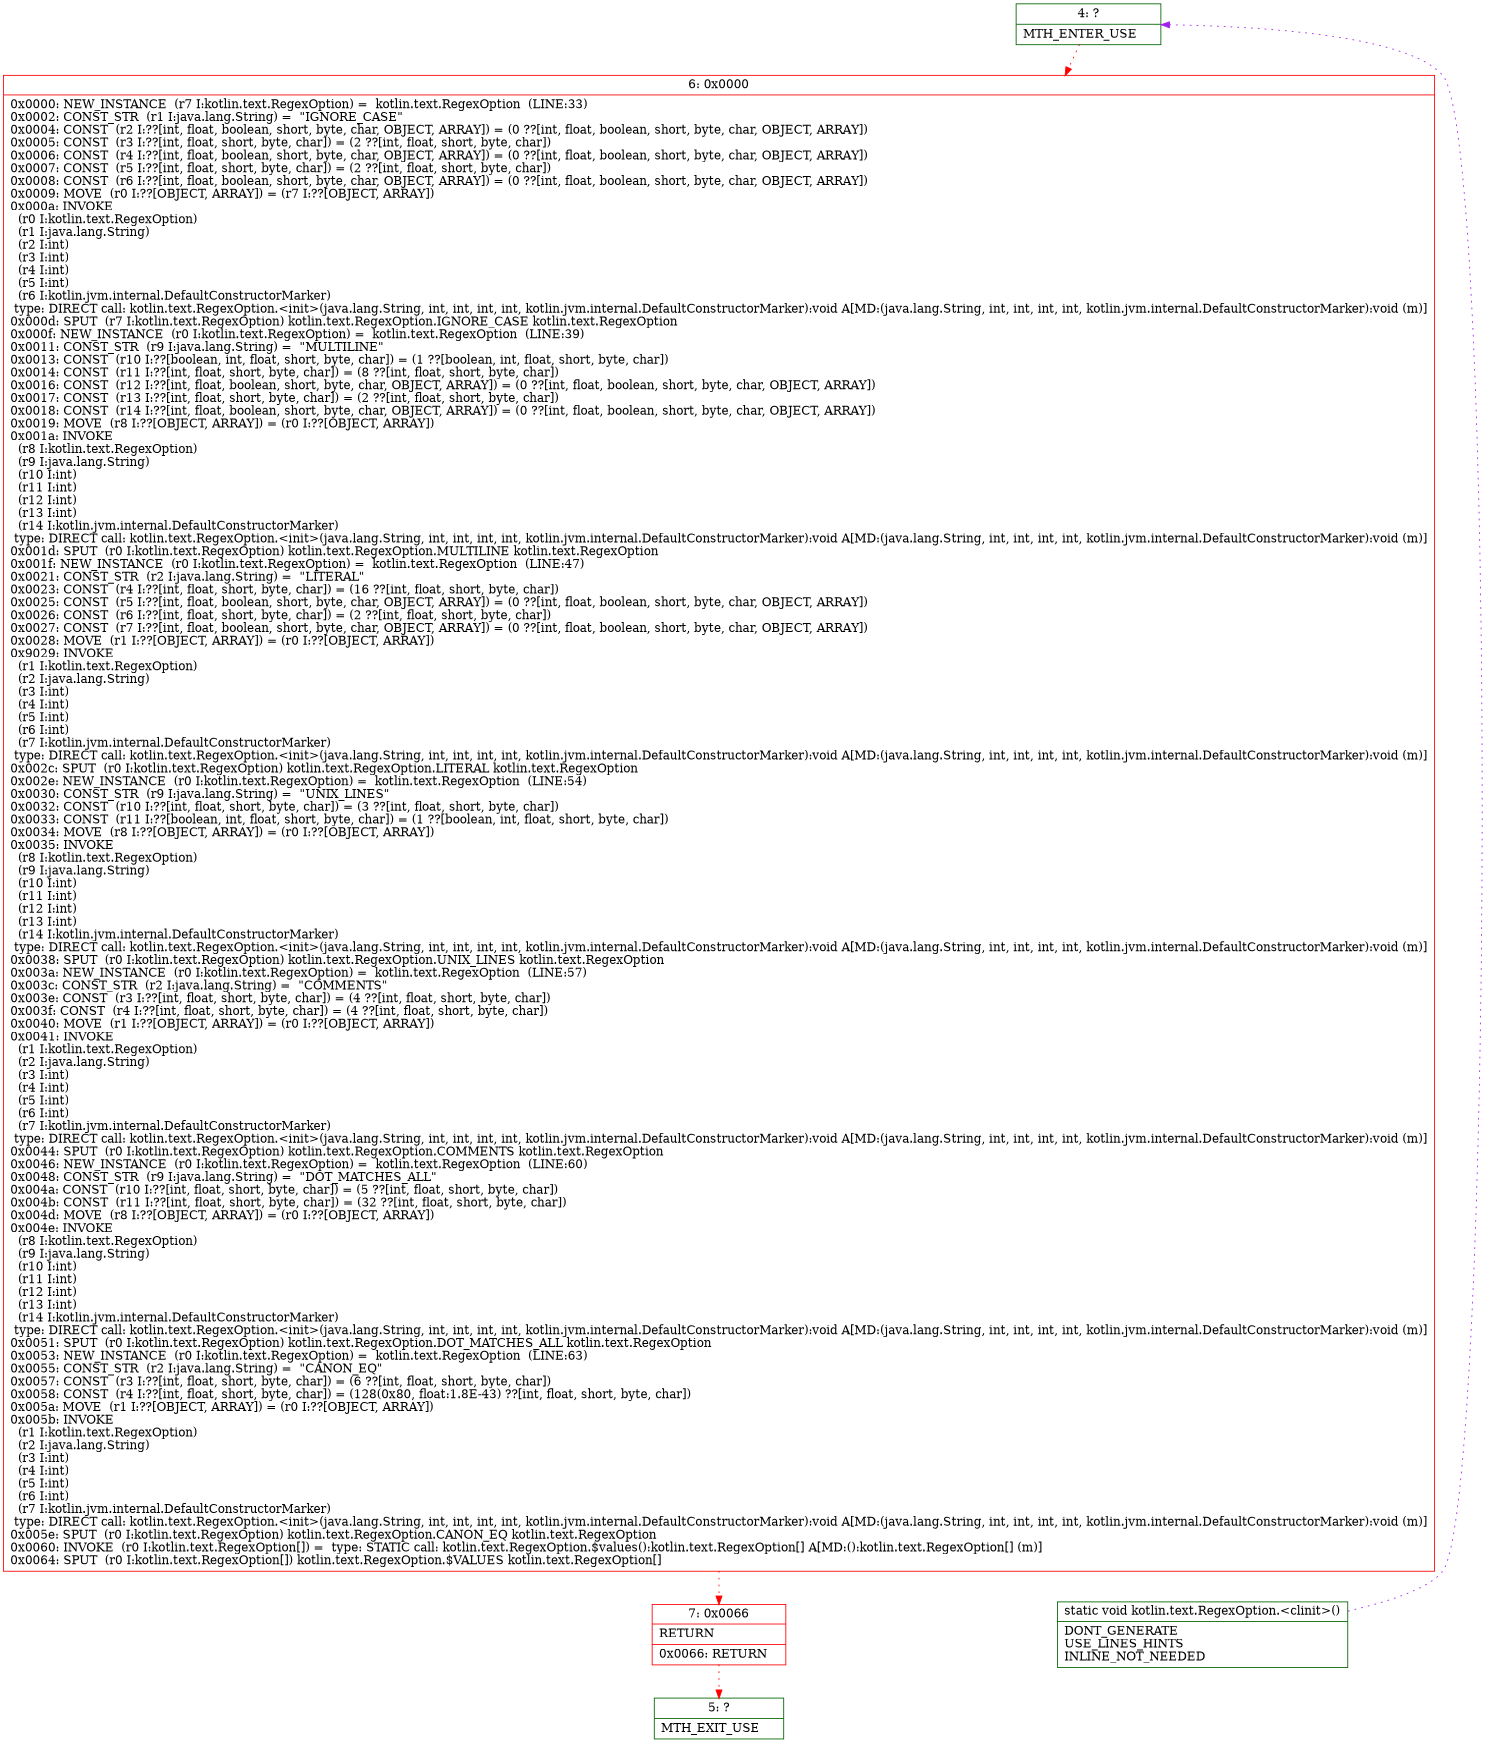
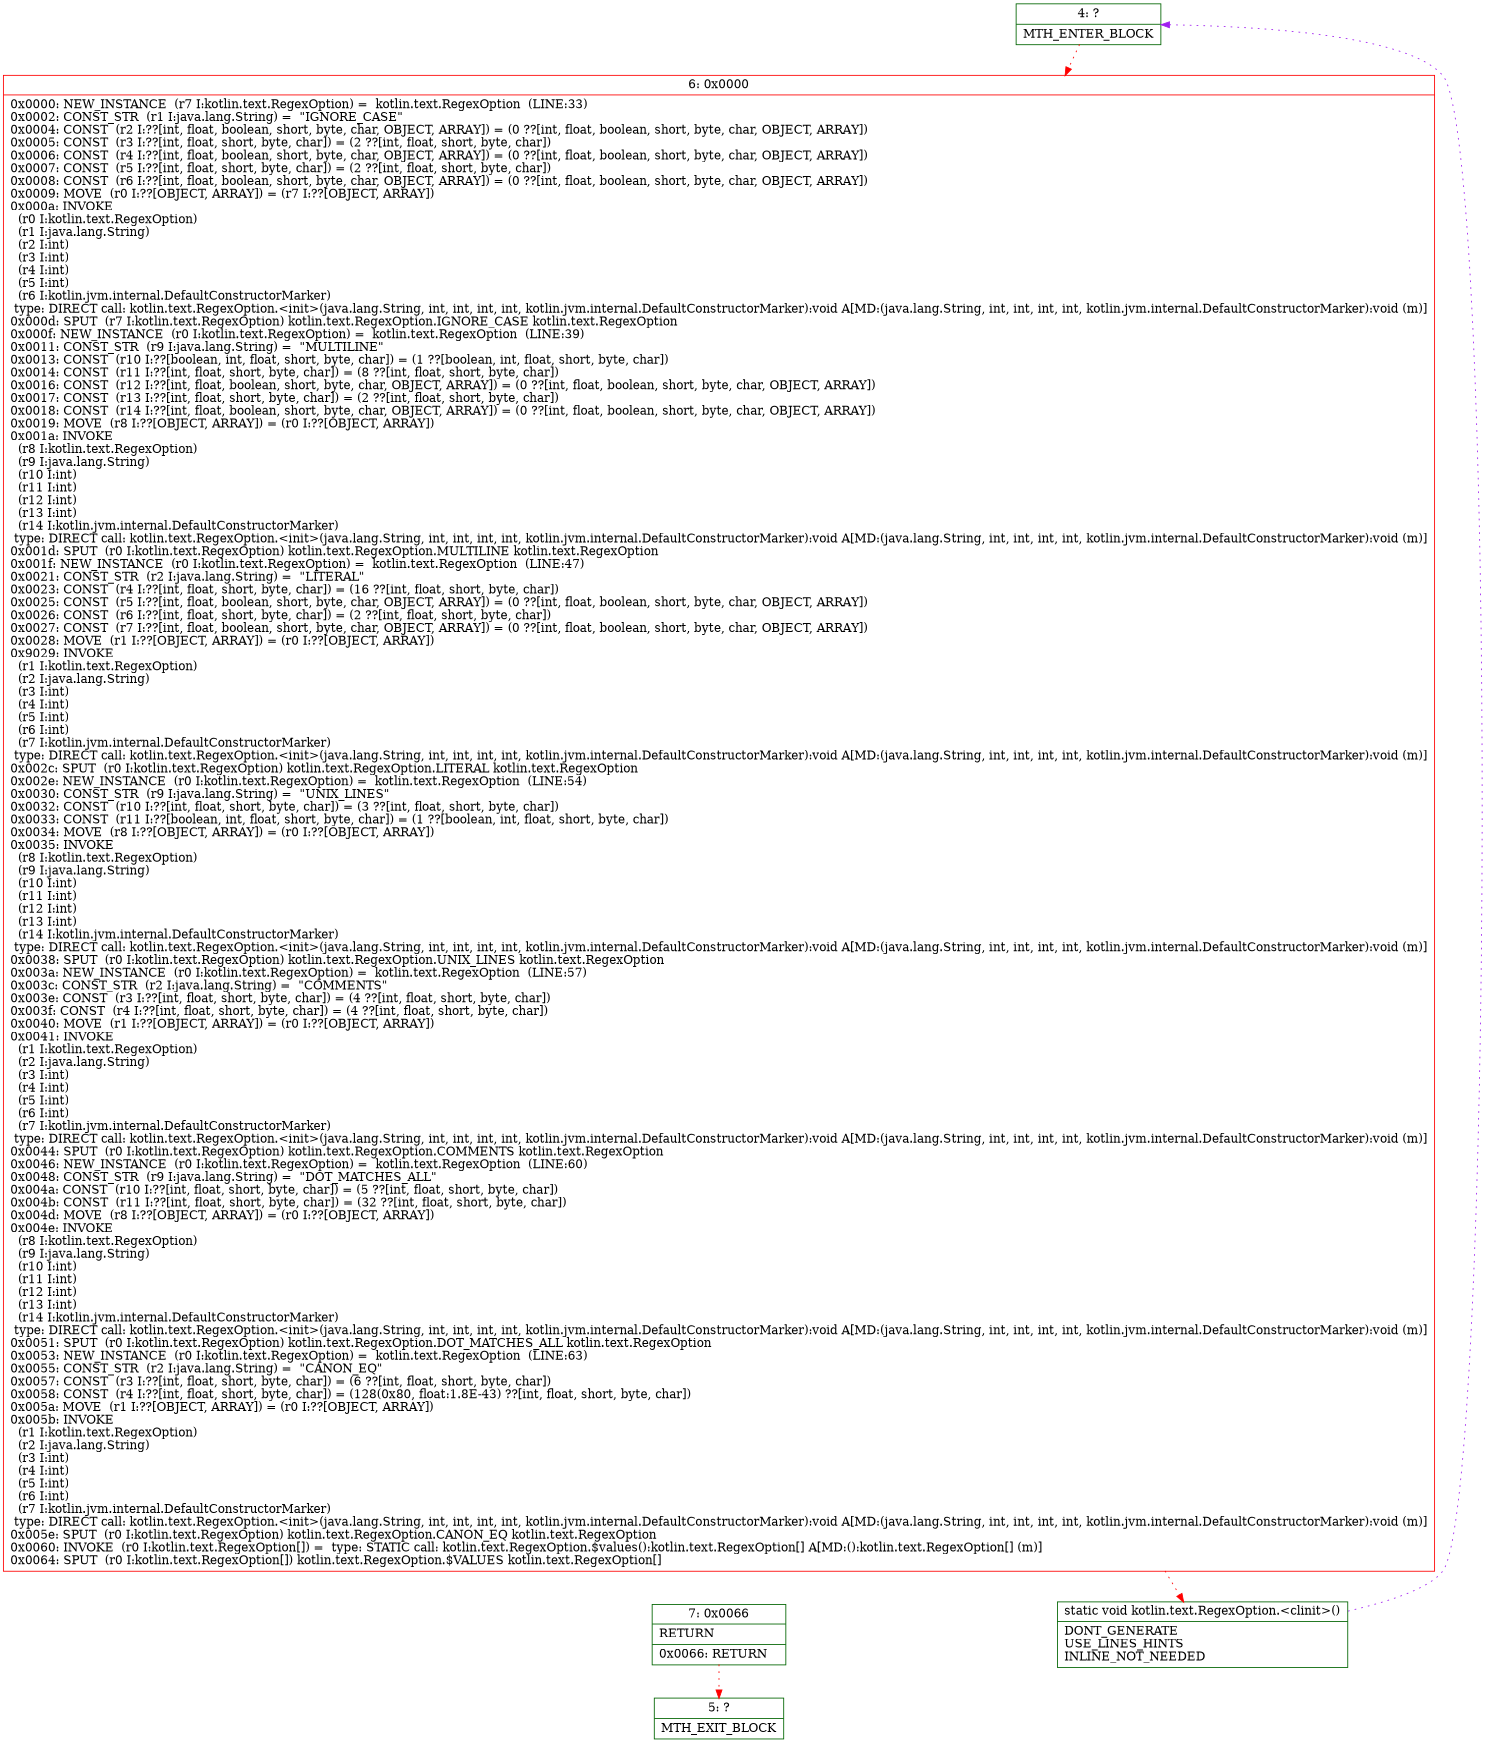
(1080, 34) -> (1089, 34)
(719, 1583) -> (1172, 1583)
(719, 1635) -> (719, 1635)
(710, 1728) -> (719, 1728)
